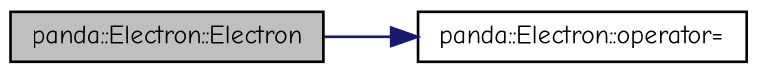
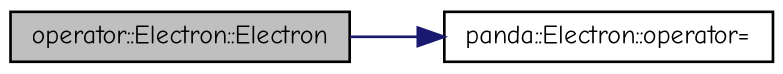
(167, 37) -> (180, 37)
